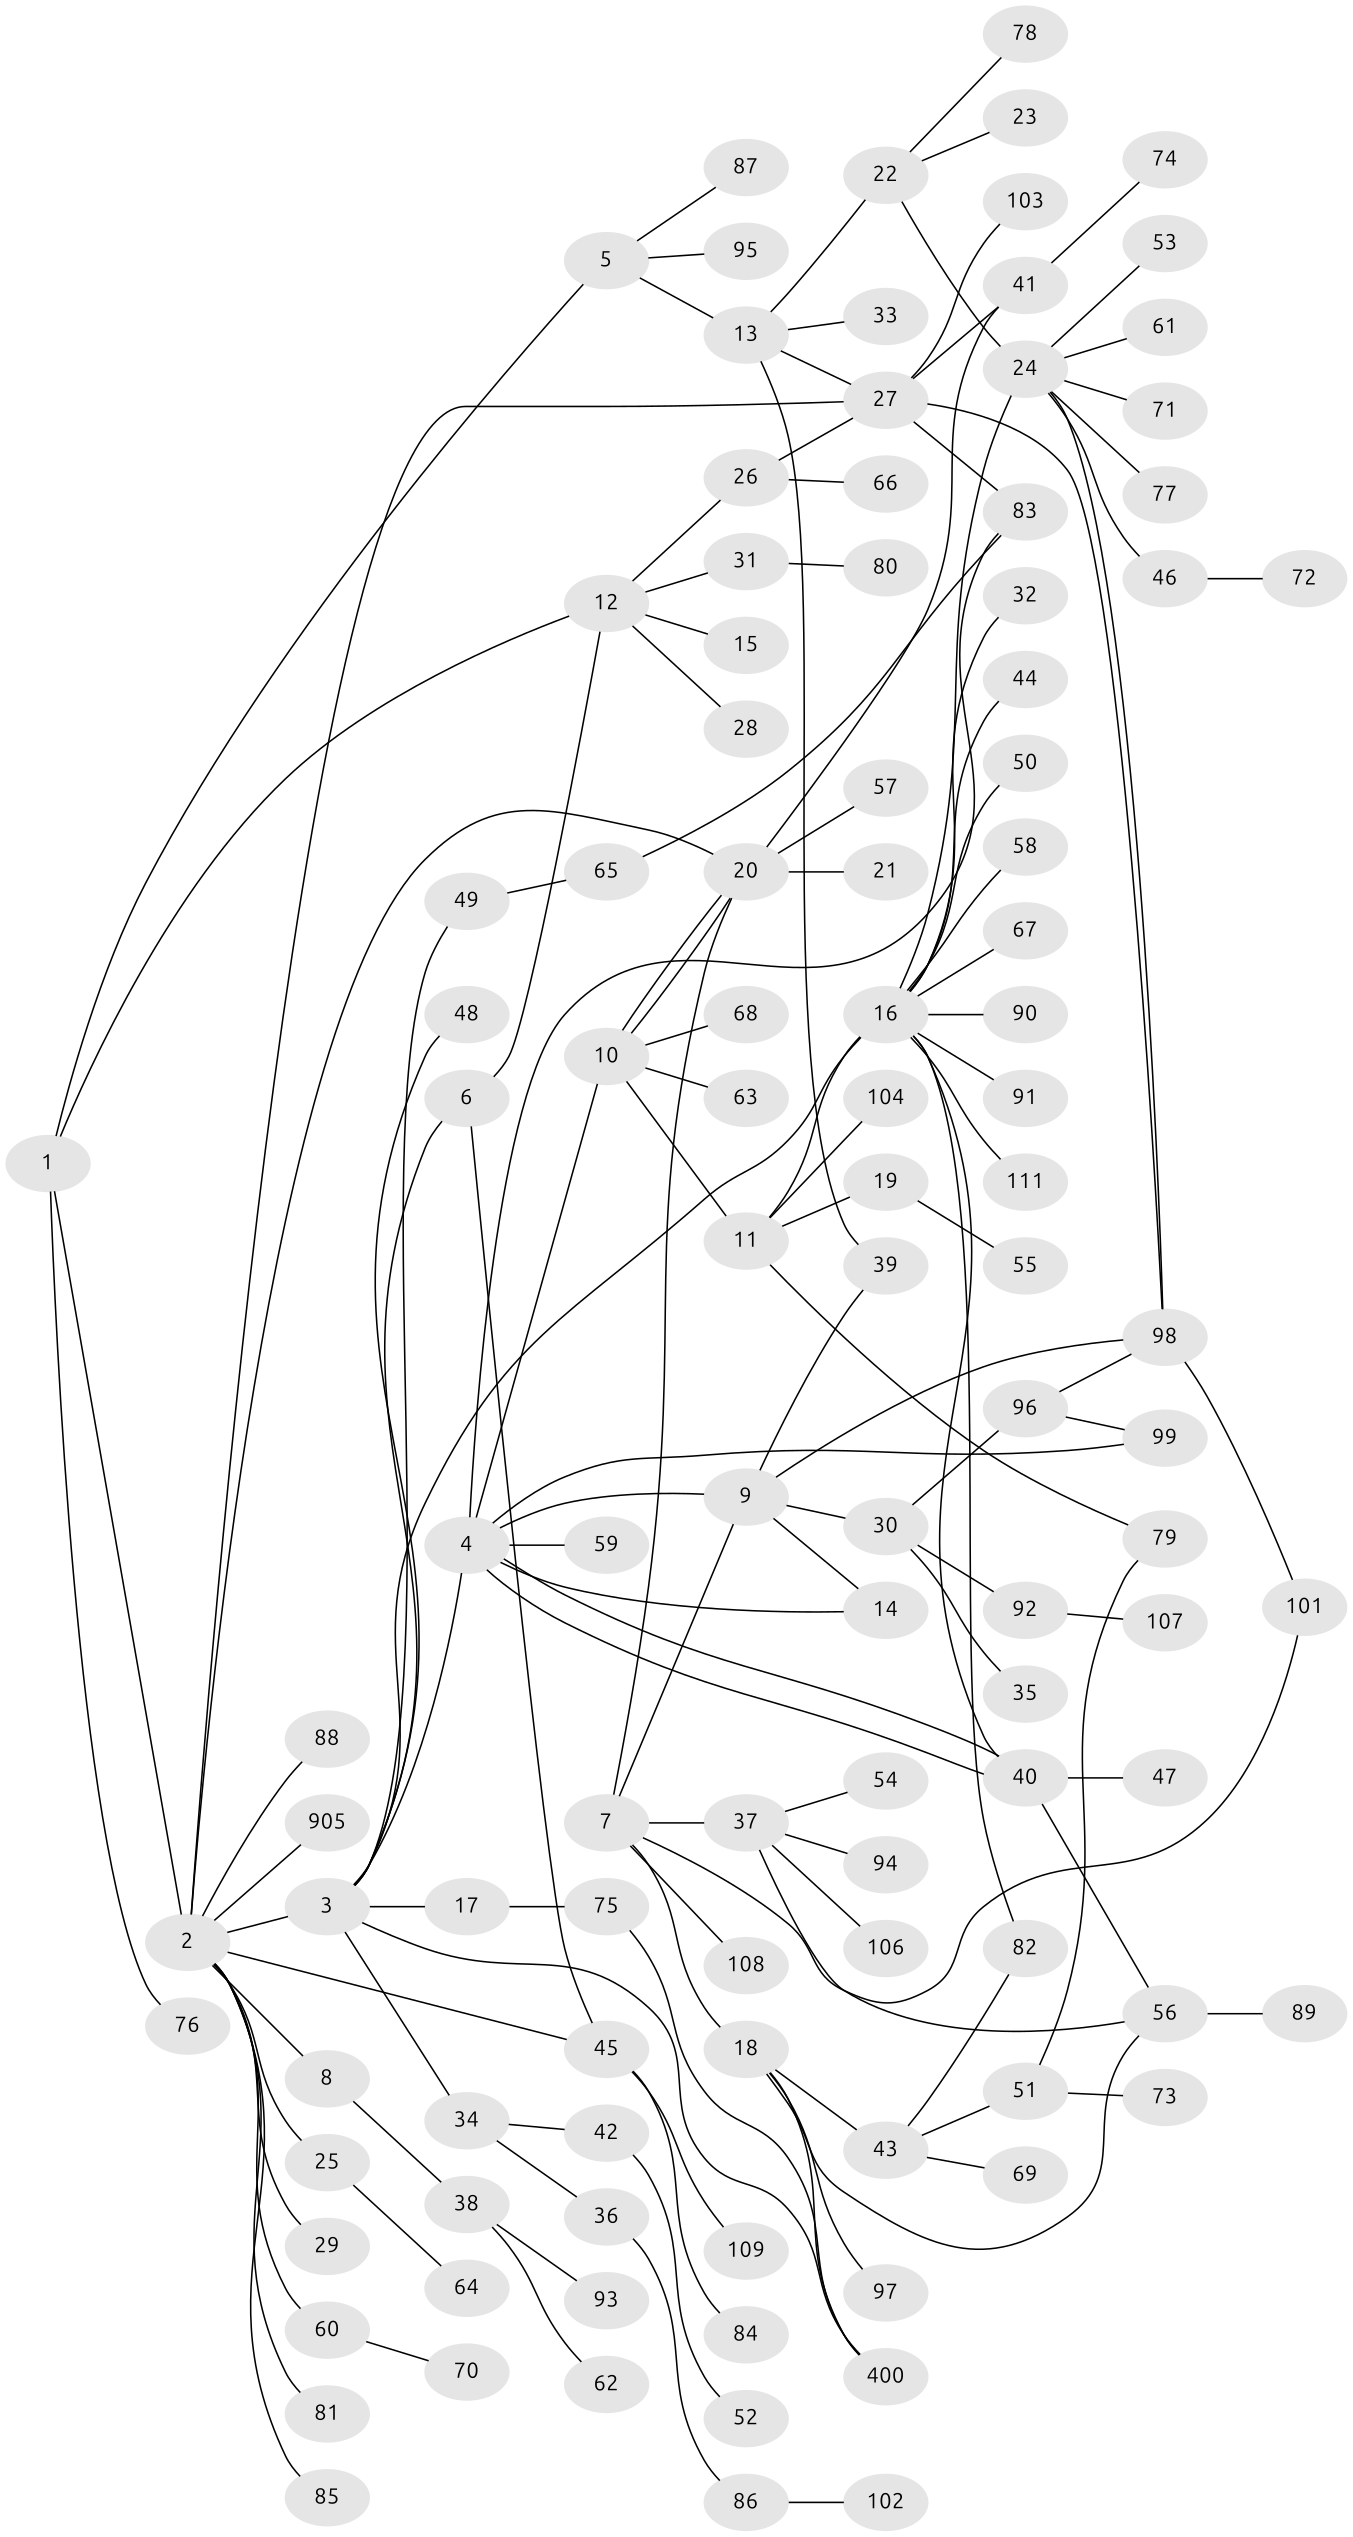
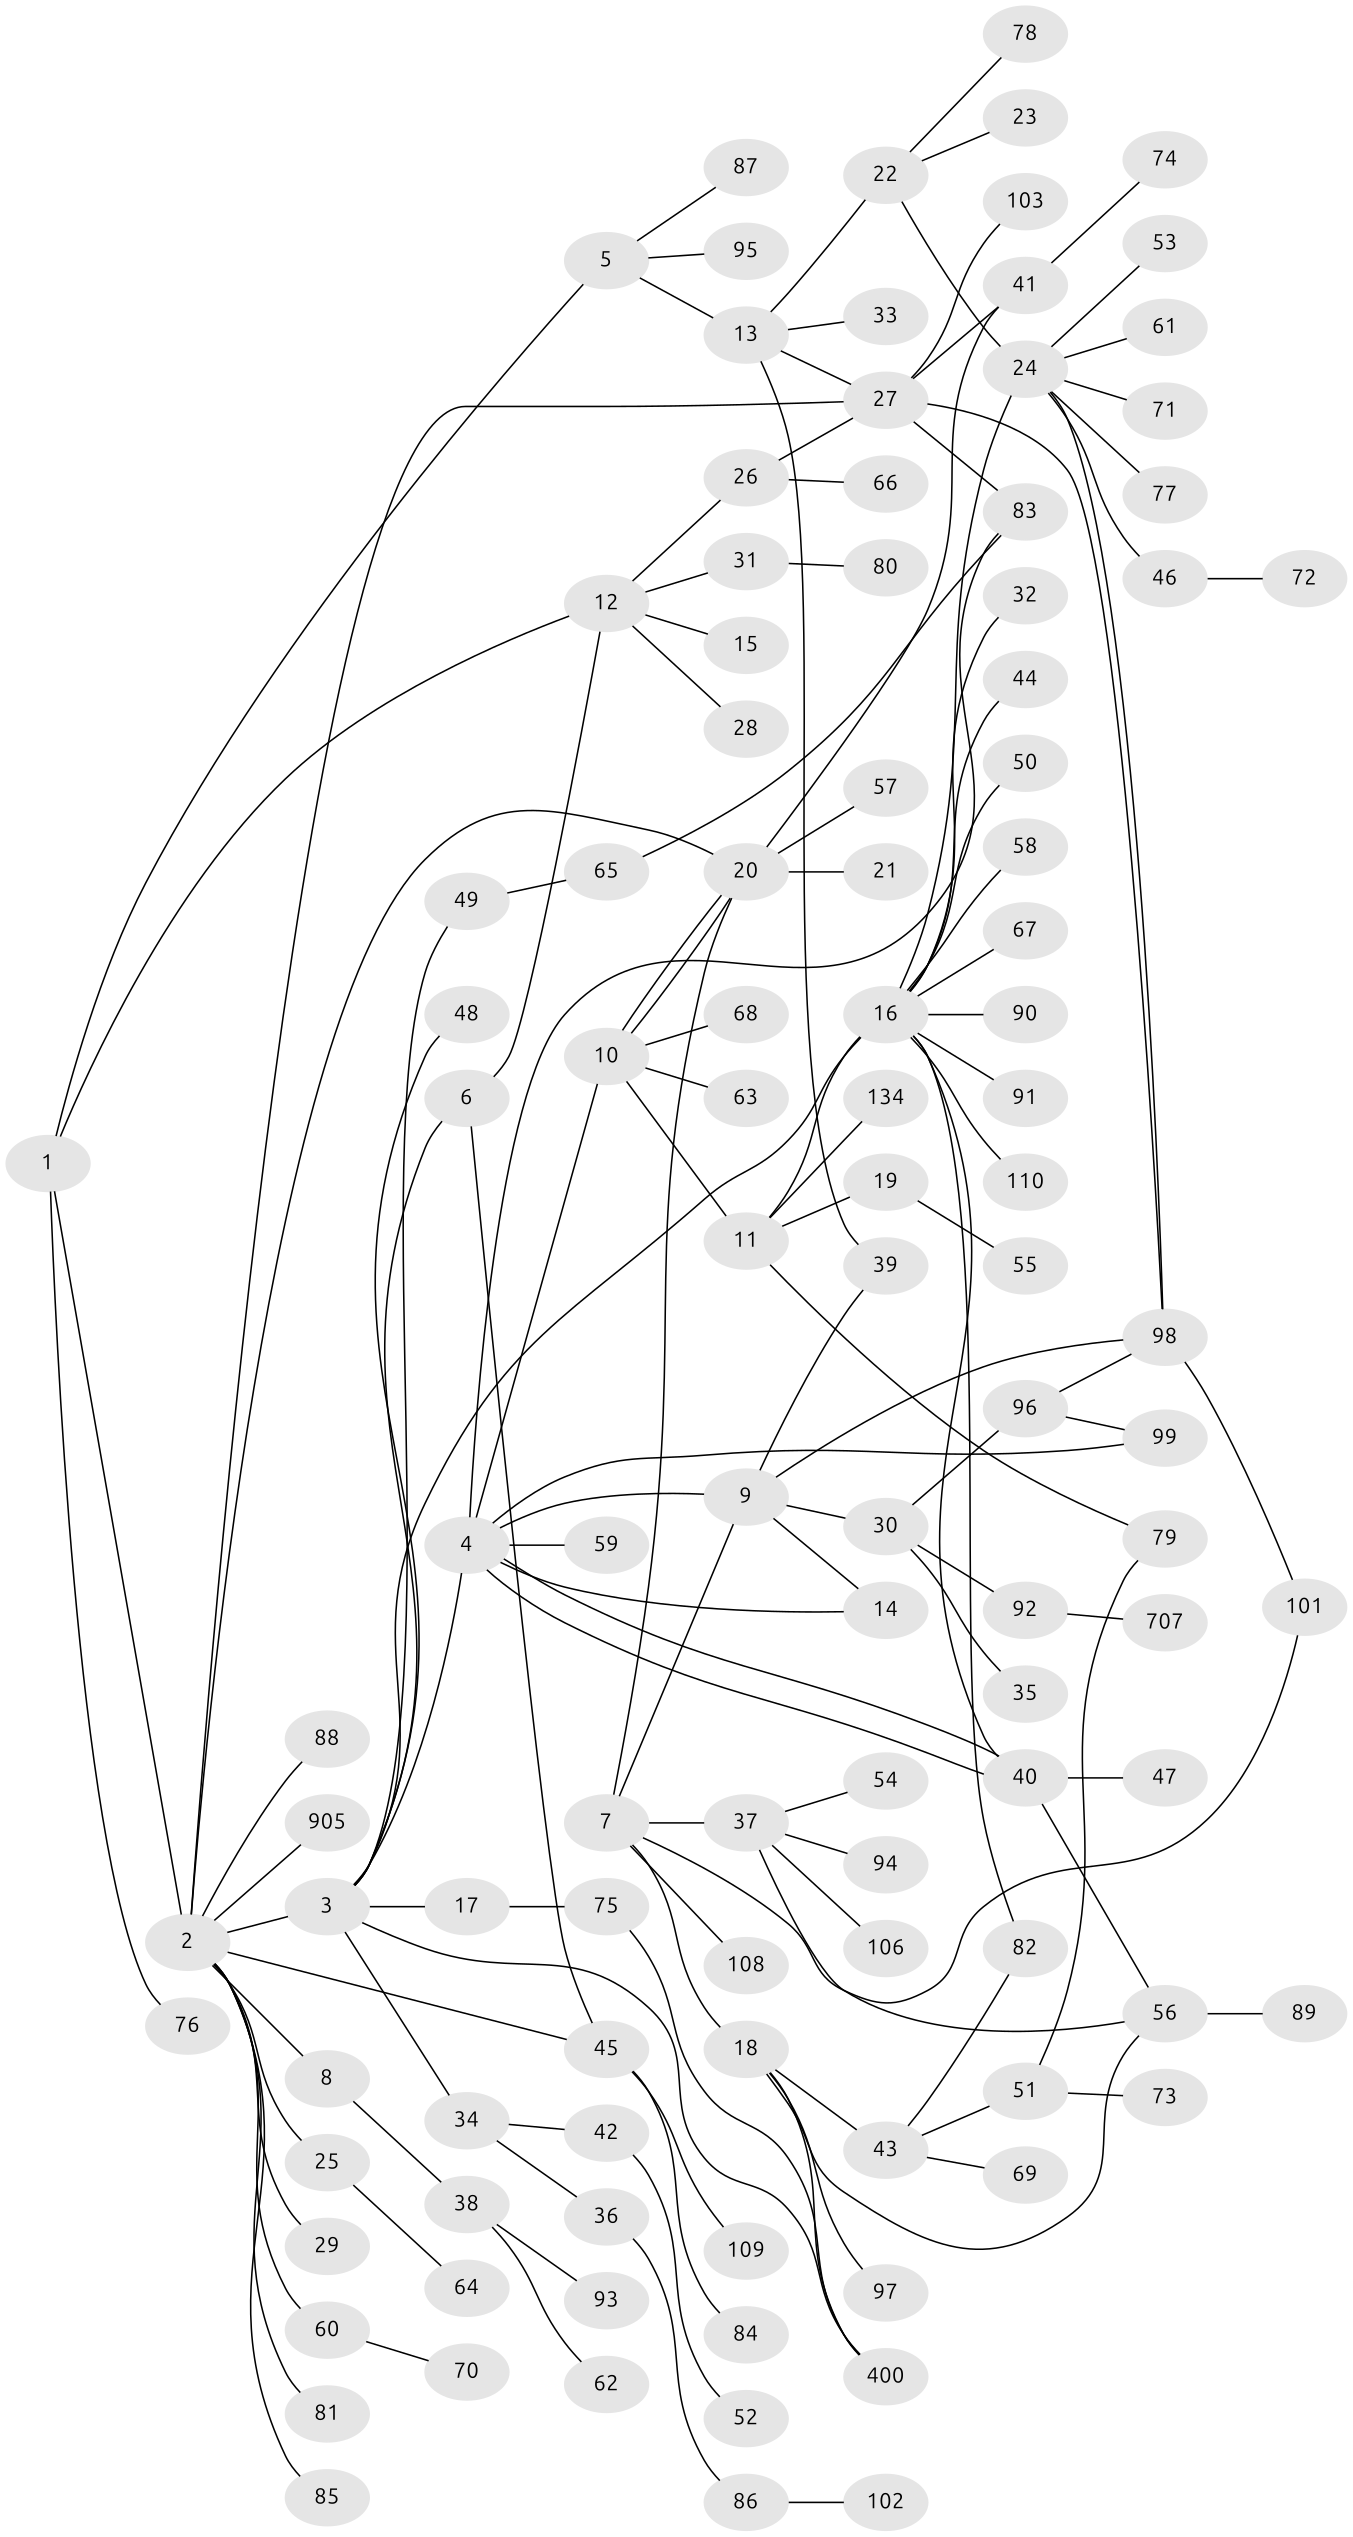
(886, 1098) -> (886, 1098)
(1025, 1182) -> (1025, 1182)
(1165, 1623) -> (1165, 1623)
